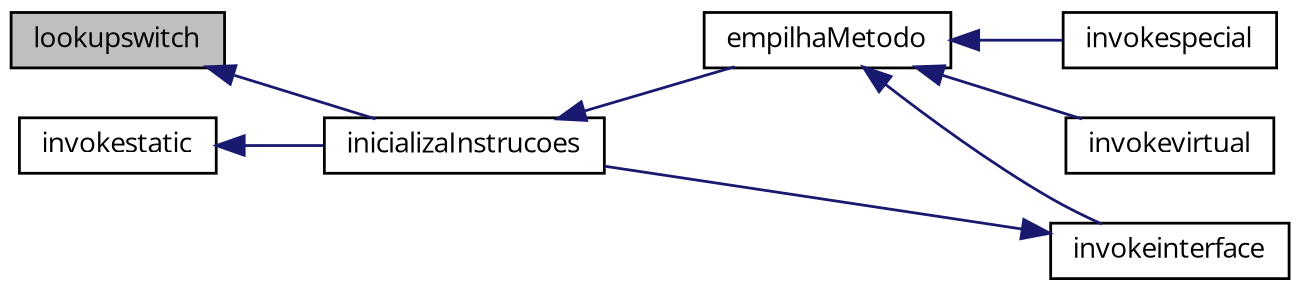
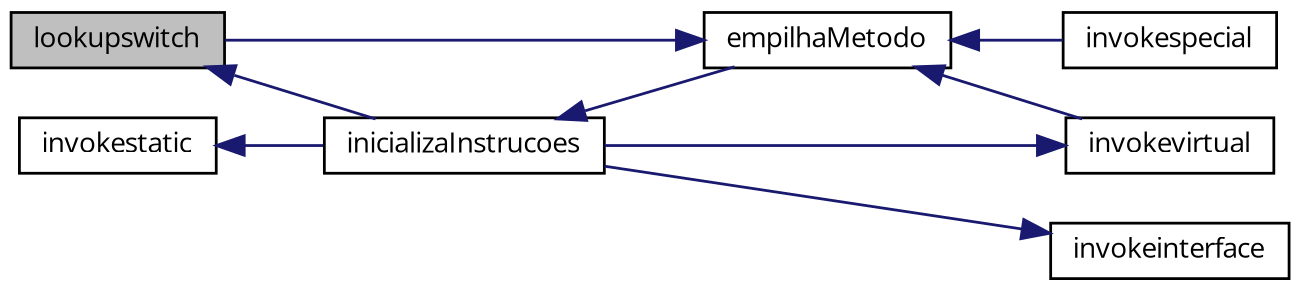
none -> (821, 146)
(990, 160) -> (451, 40)
